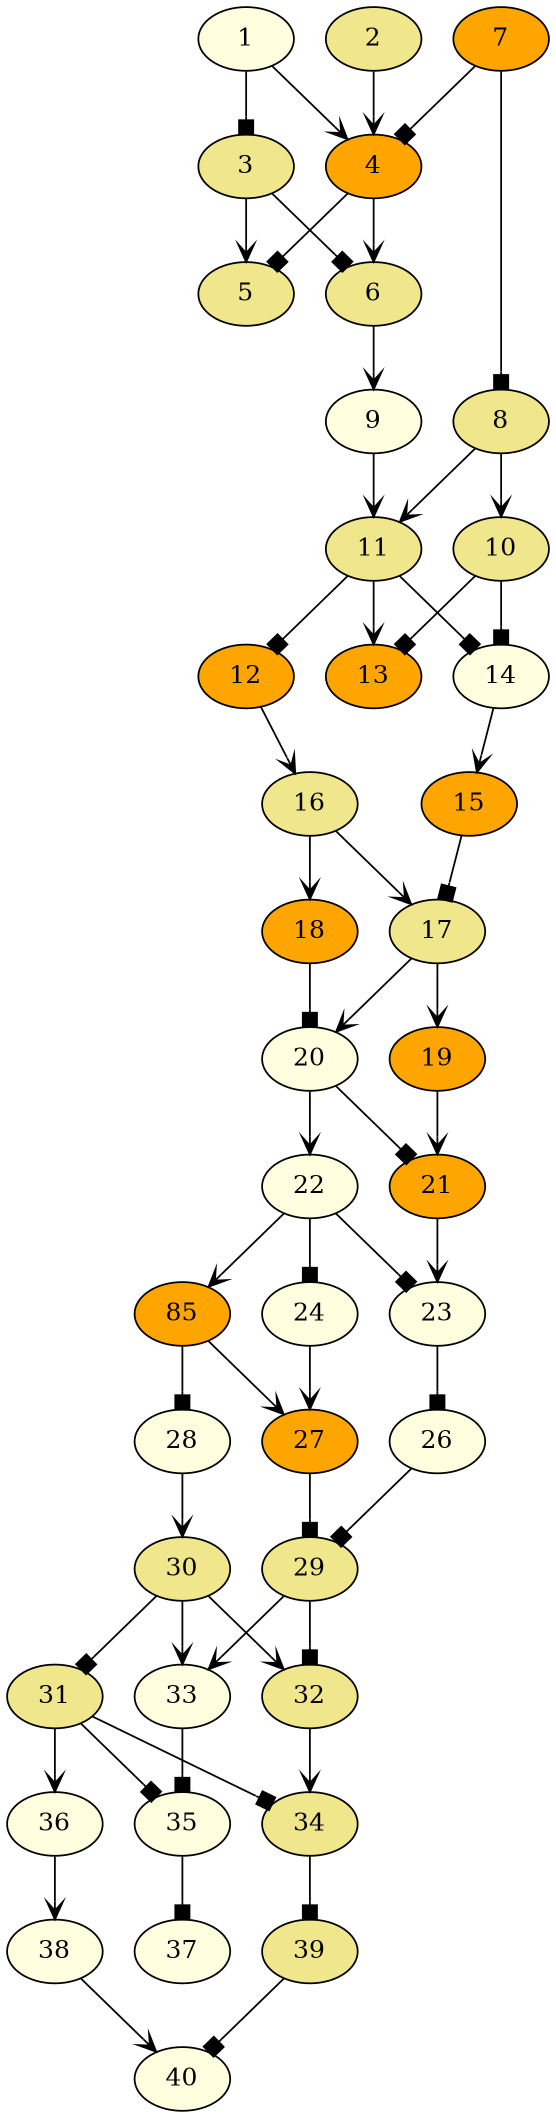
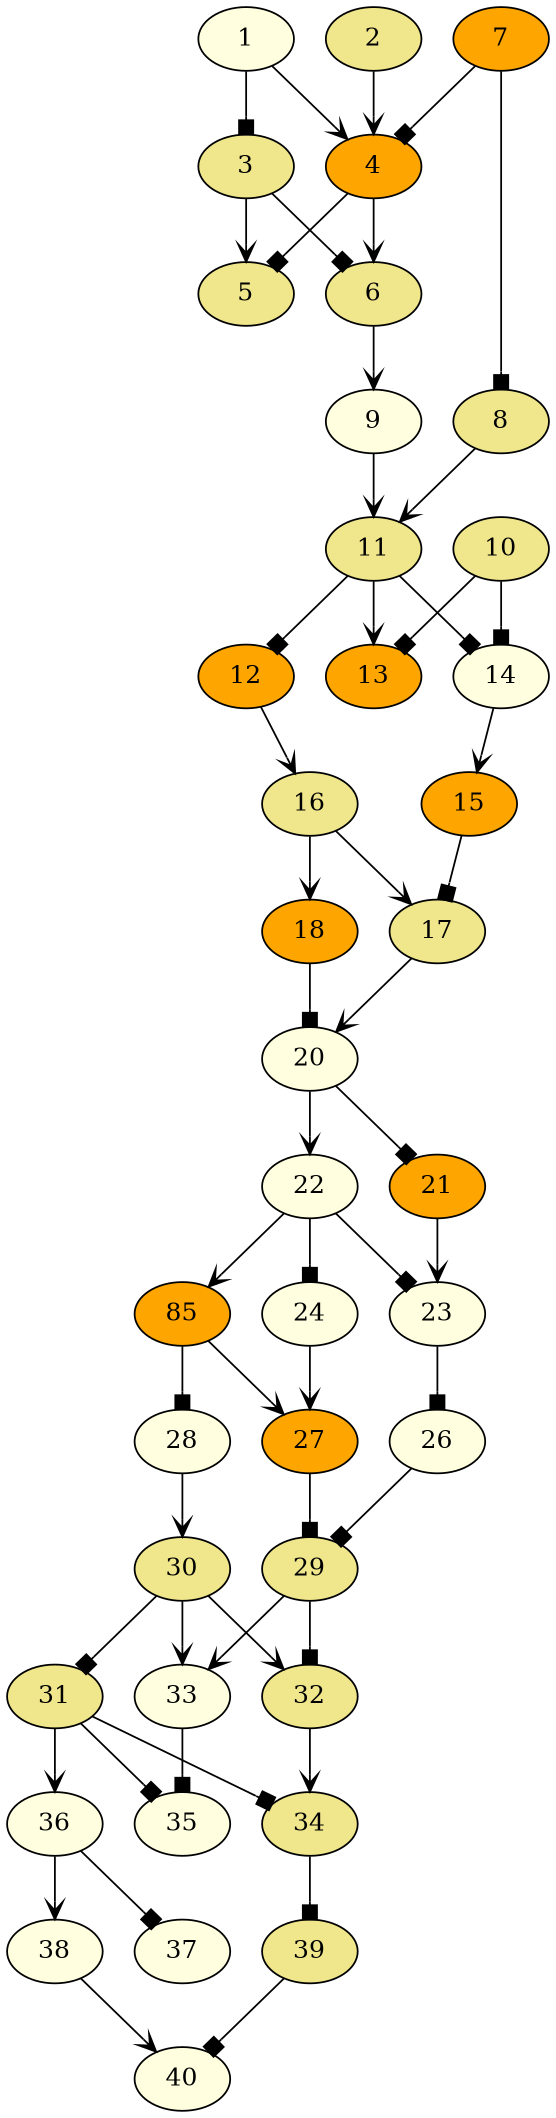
(501, 477) -> none
(437, 1059) -> none
(182, 1879) -> (112, 1881)
